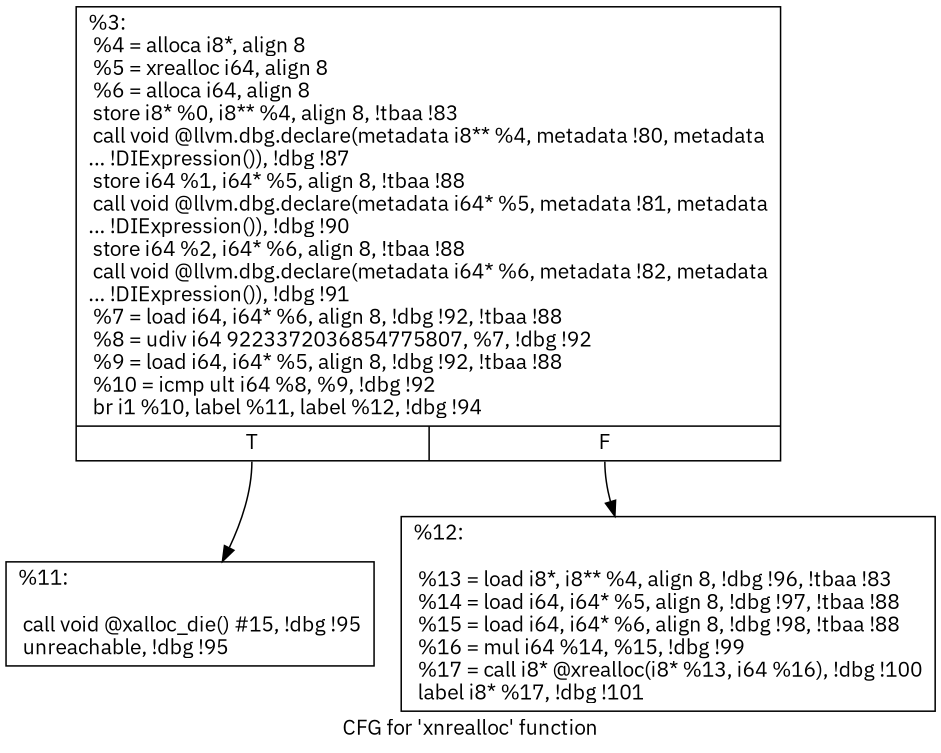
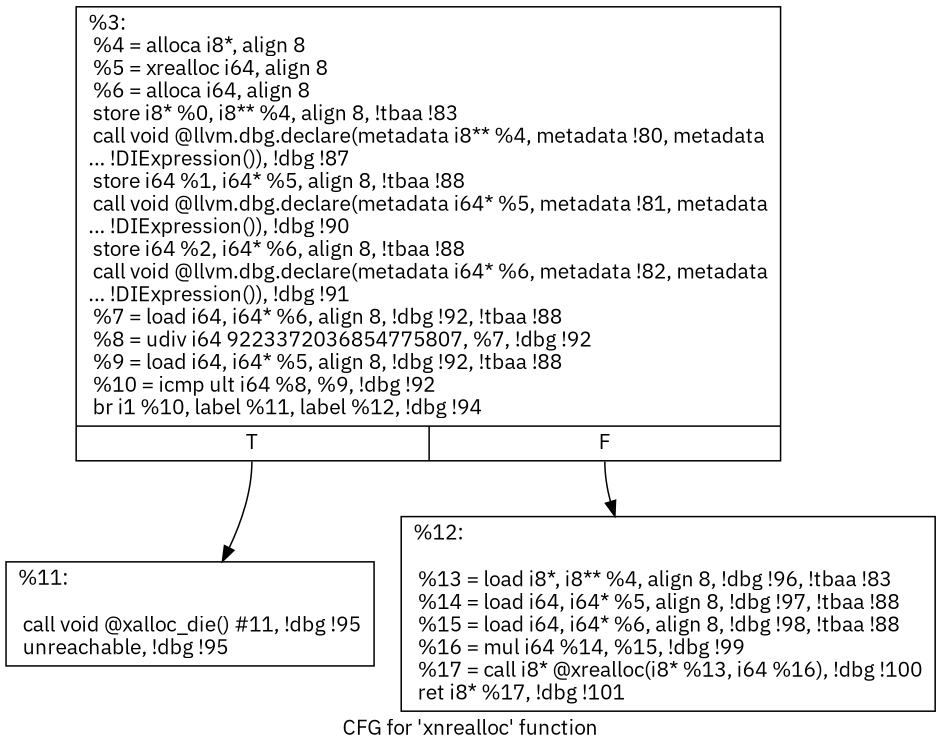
(190, 625) -> (190, 625)
(529, 693) -> (520, 693)
